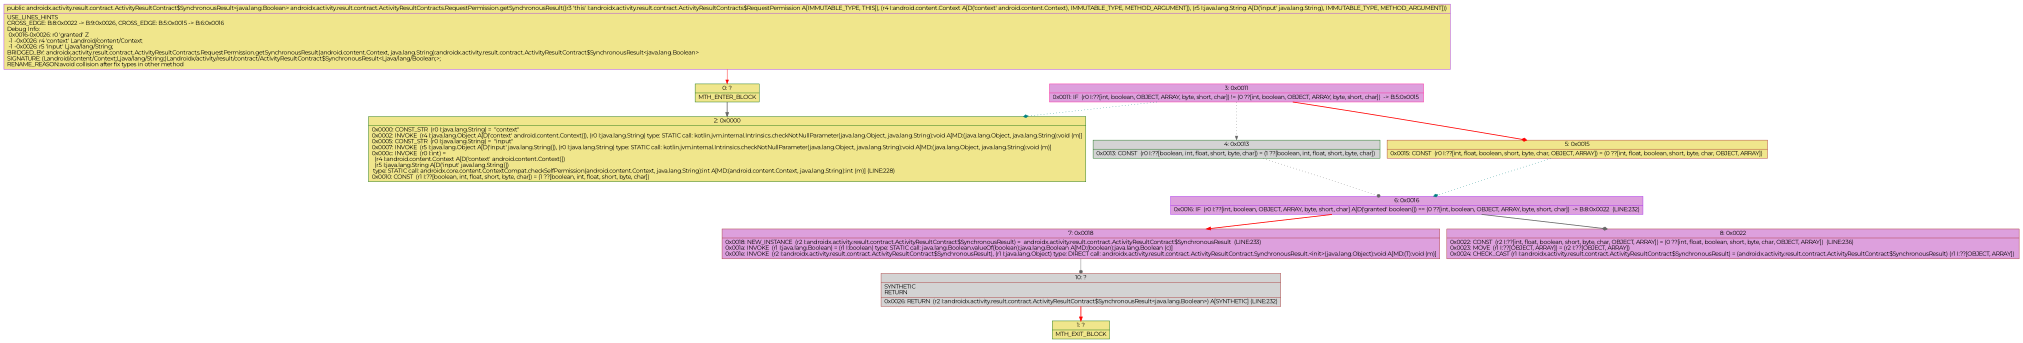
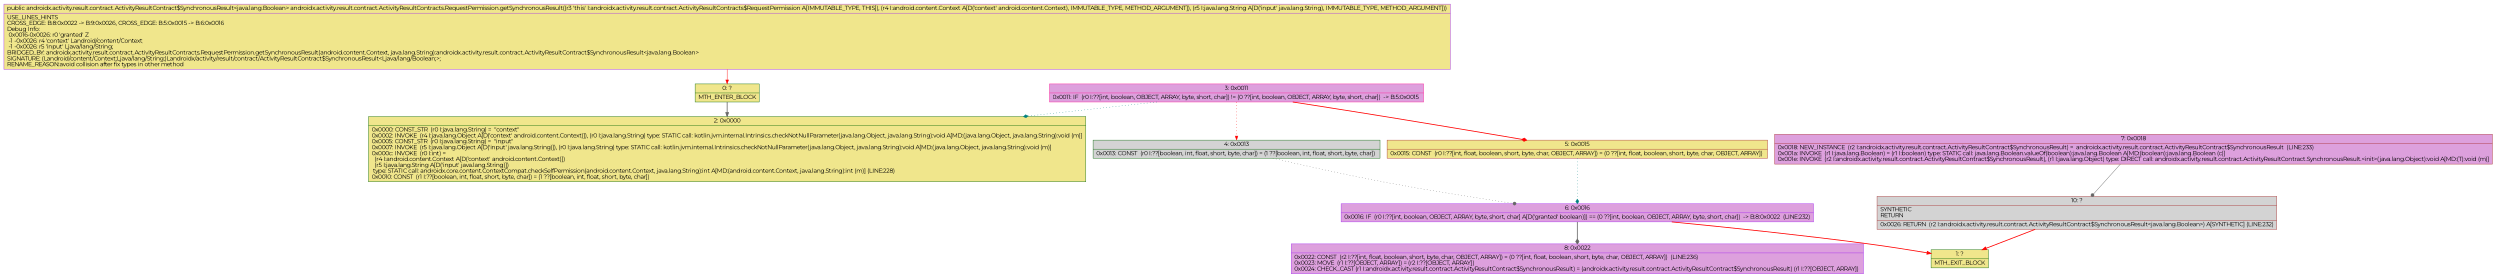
(1237, 119) -> (1237, 119)
(1271, 221) -> (1800, 235)
(1733, 244) -> (1577, 259)
